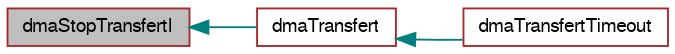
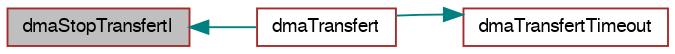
(439, 40) -> (420, 15)
